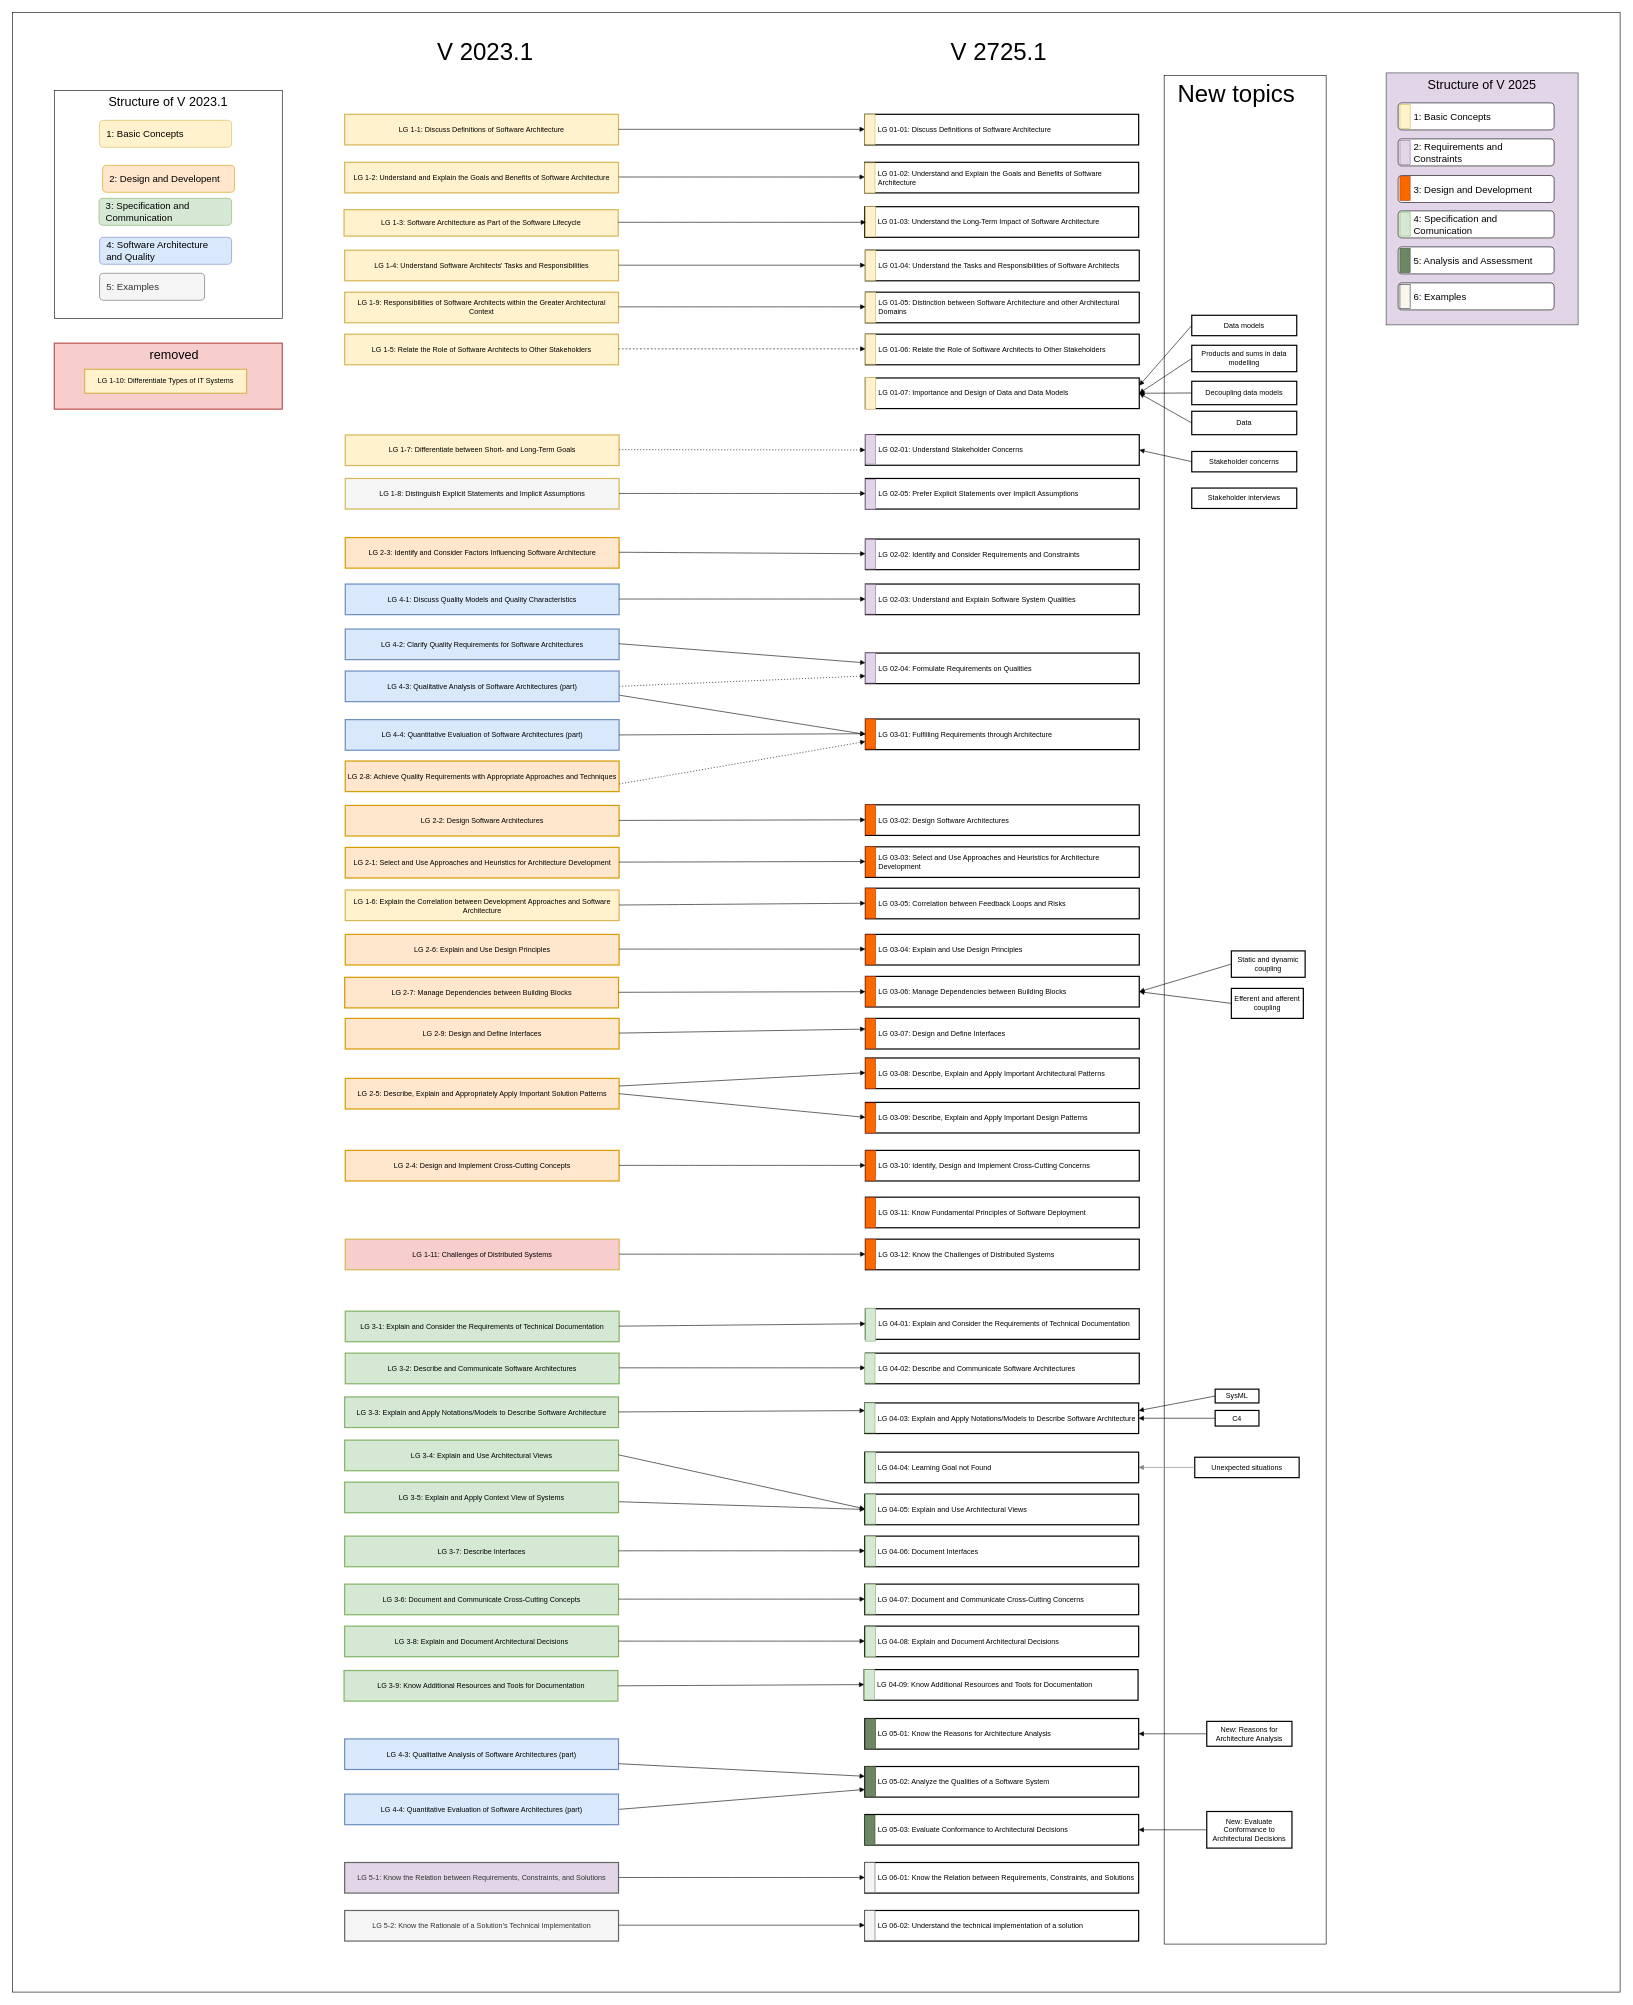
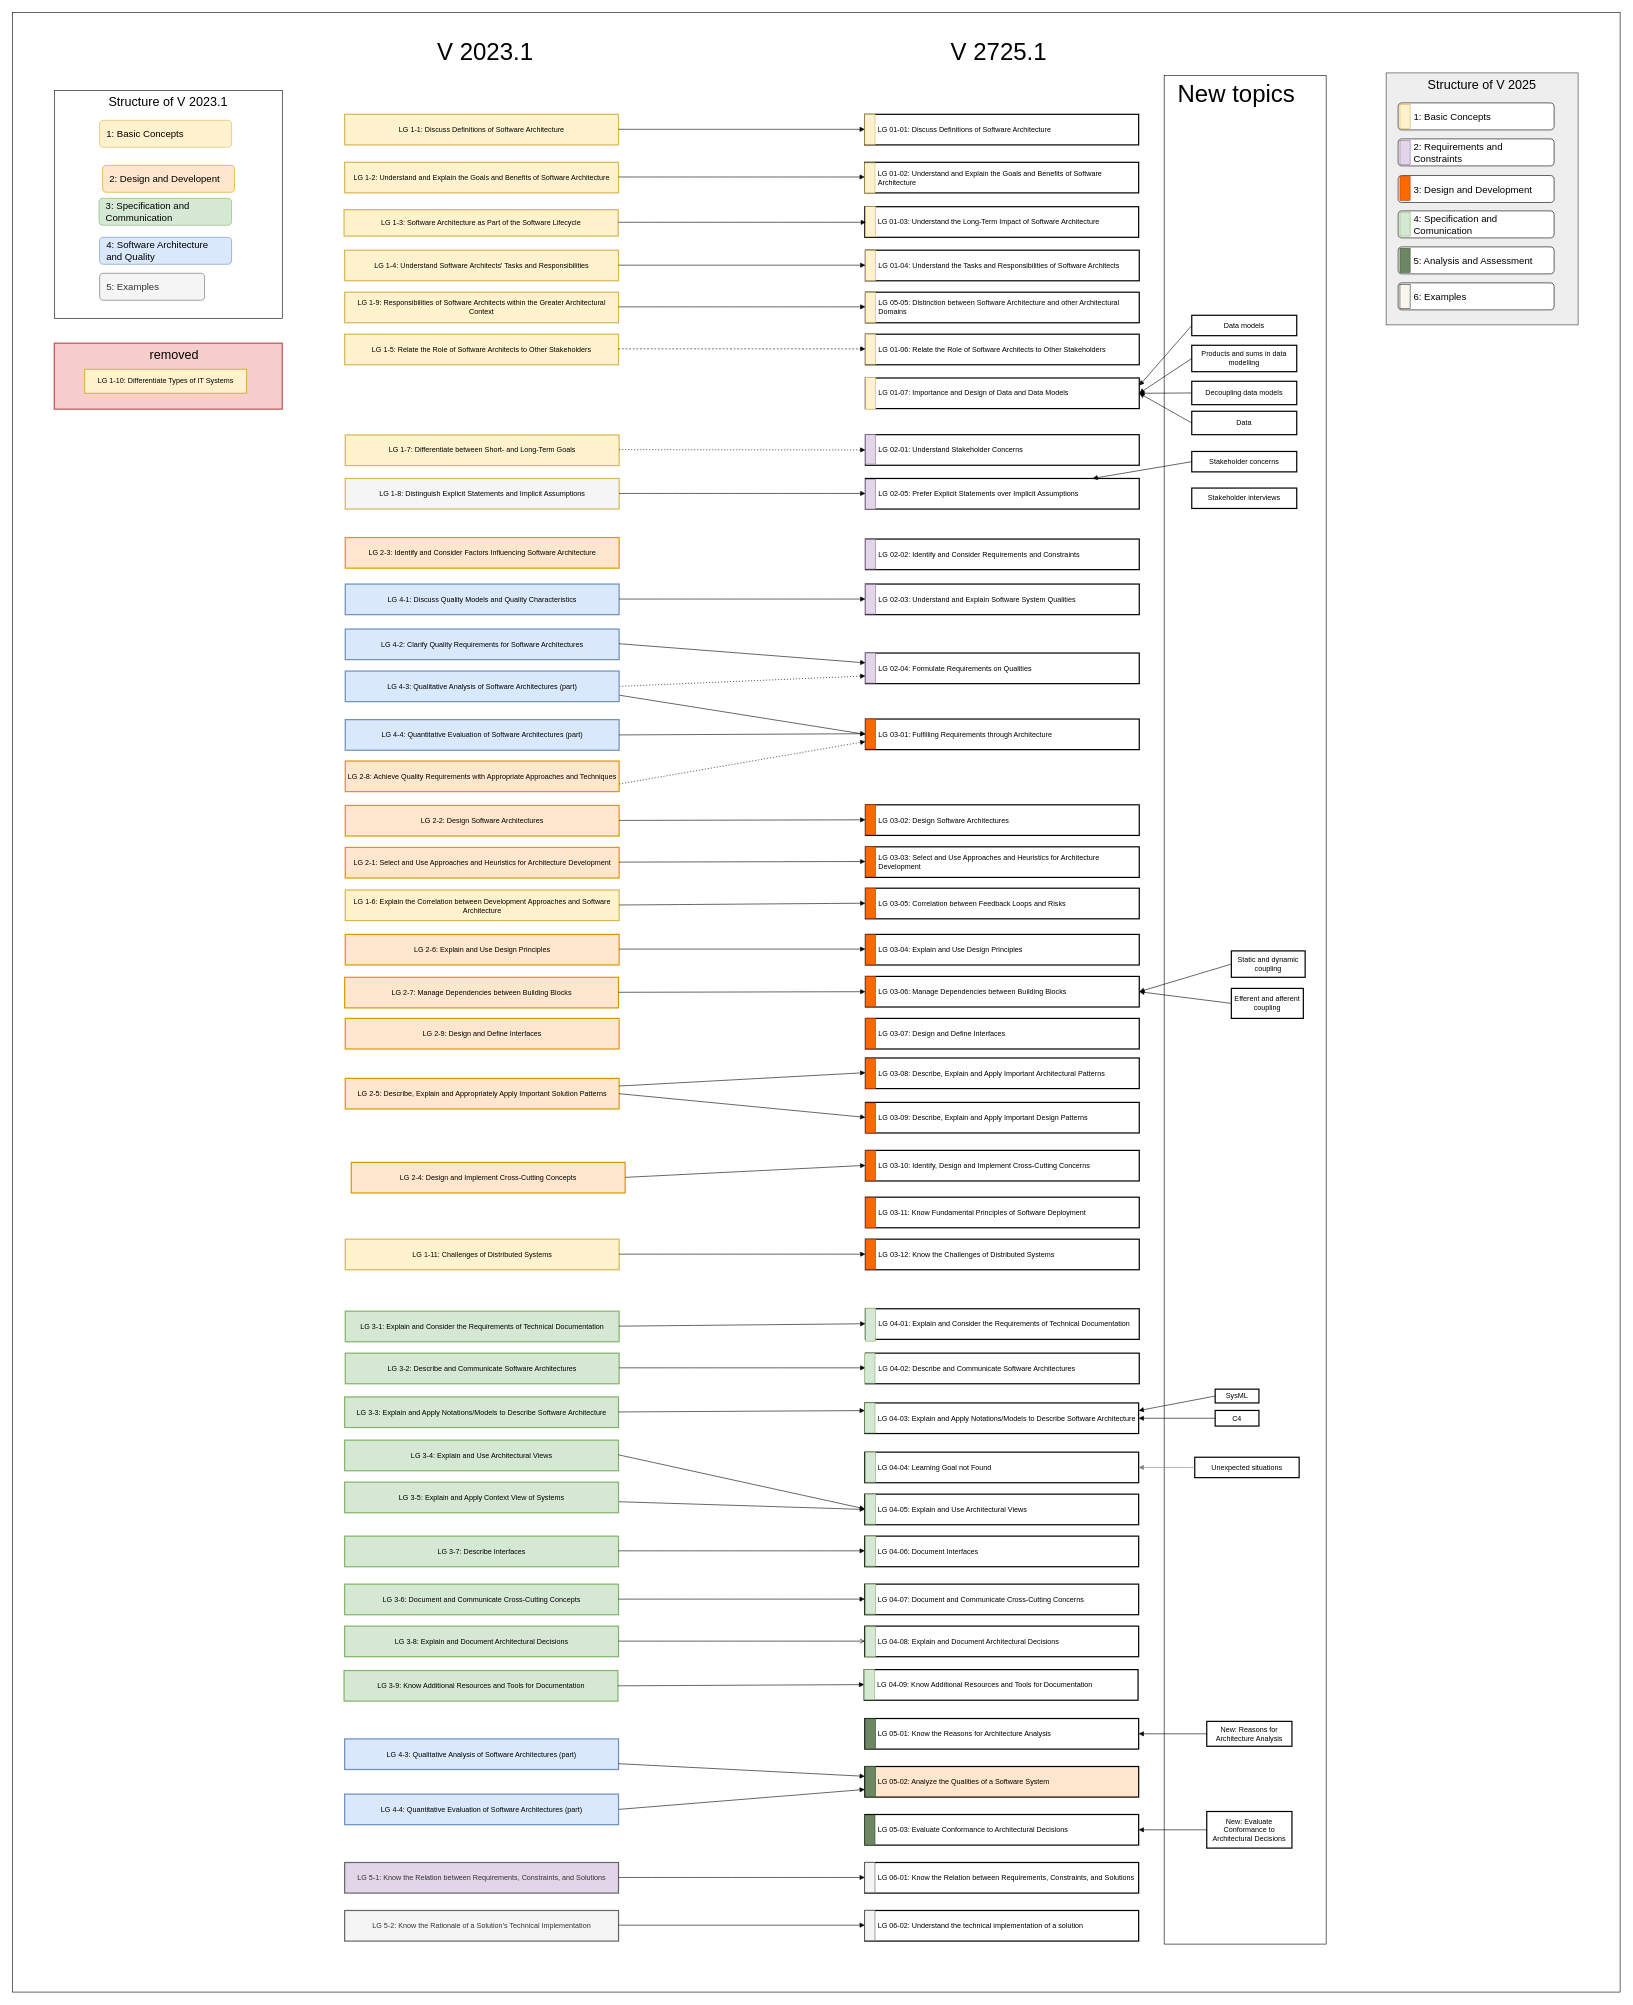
(1482, 85) -> (1482, 85)
(1009, 308) -> (1009, 308)
(1167, 456) -> (1143, 470)
(829, 554) -> none
(844, 1030) -> none
(482, 1166) -> (488, 1178)
(482, 1255) -> (482, 1255)
(859, 1641) -> (861, 1641)
(1002, 1782) -> (1002, 1782)
